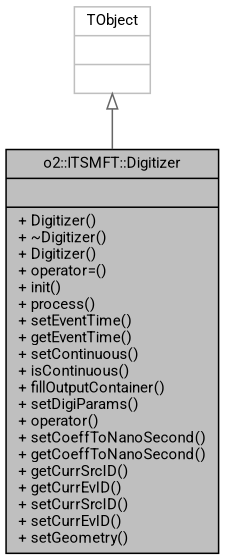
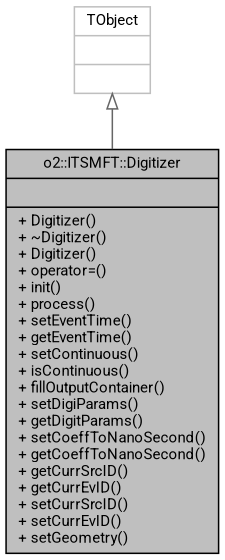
(59, 421) -> (81, 421)
